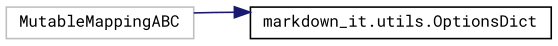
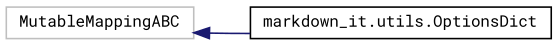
(214, 12) -> (230, 33)
